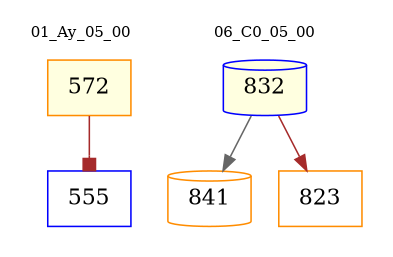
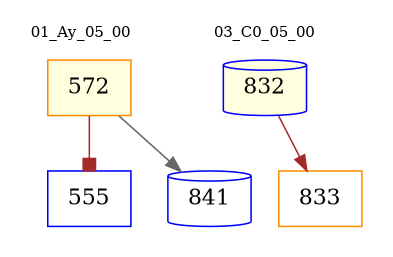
(265, 33) -> (265, 33)
(241, 136) -> (133, 128)
(209, 199) -> (209, 199)
(320, 199) -> (320, 199)
